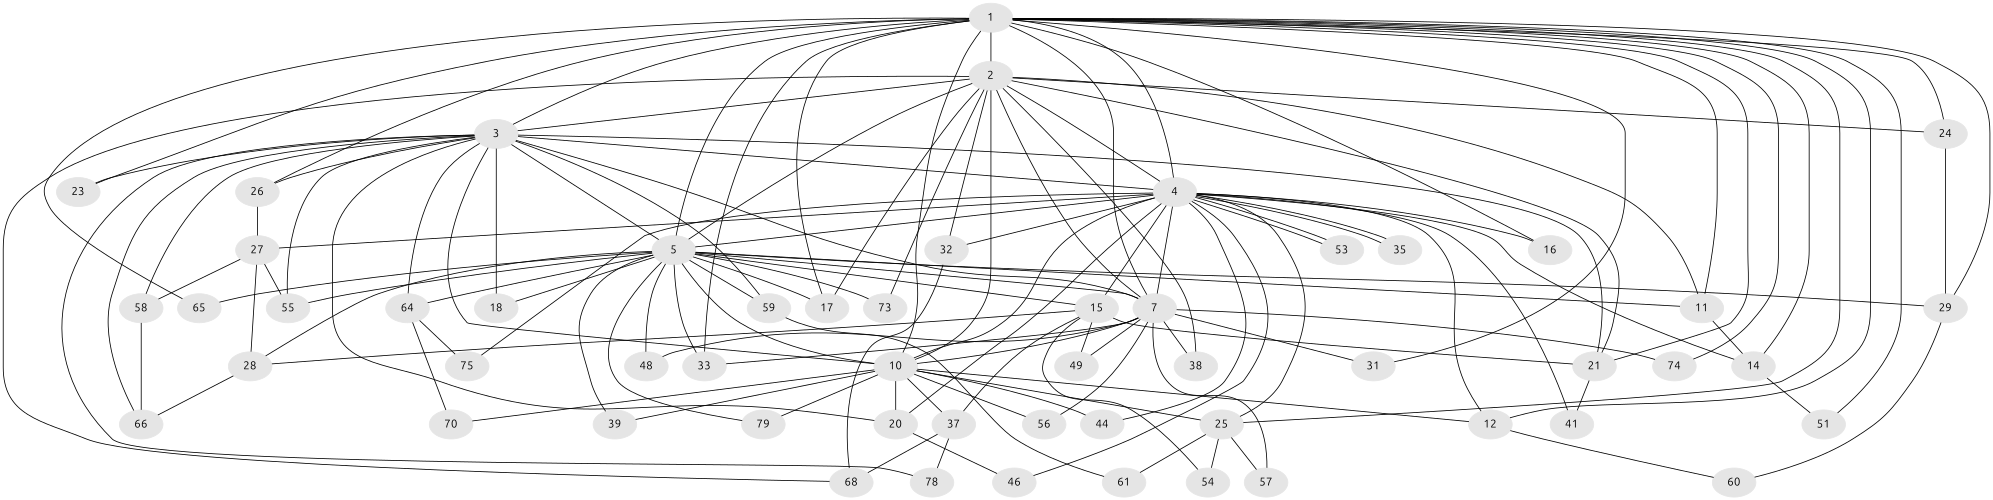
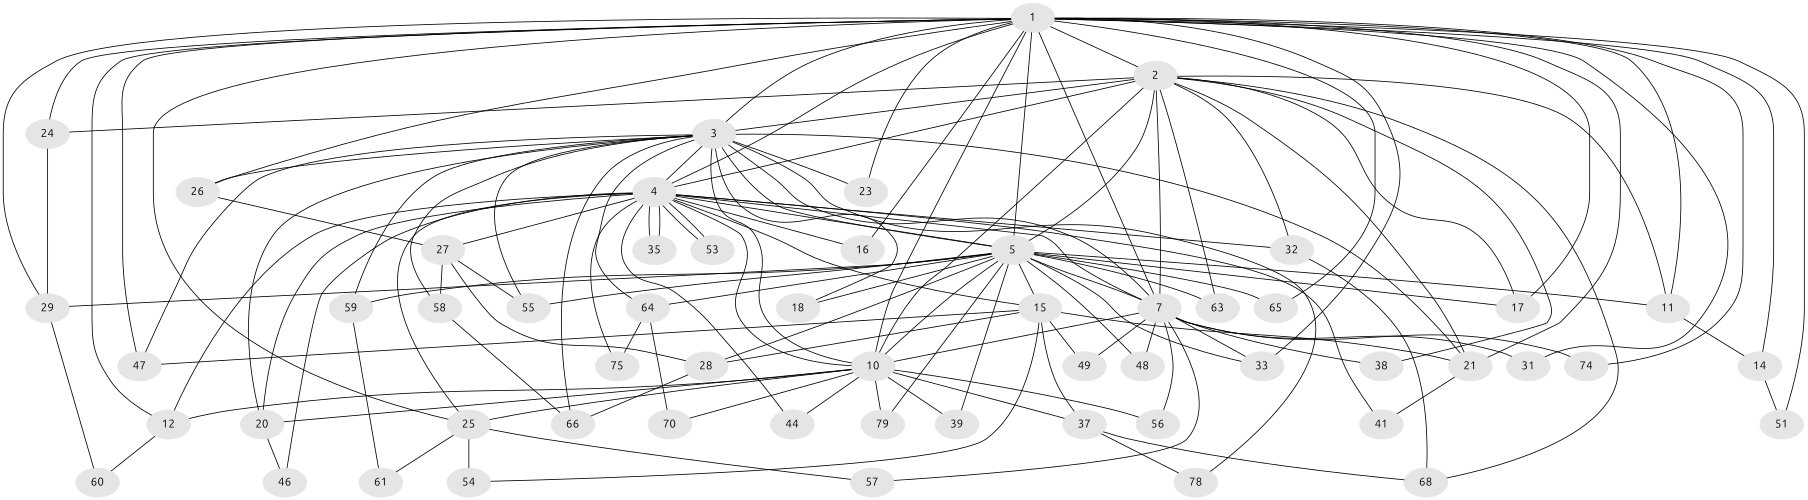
(1480, 233) -> none
(885, 308) -> (1218, 308)
none -> (140, 366)
